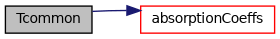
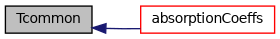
(109, 11) -> (123, 29)
